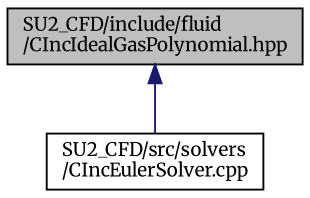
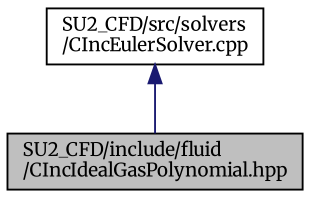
(155, 109) -> (155, 109)
